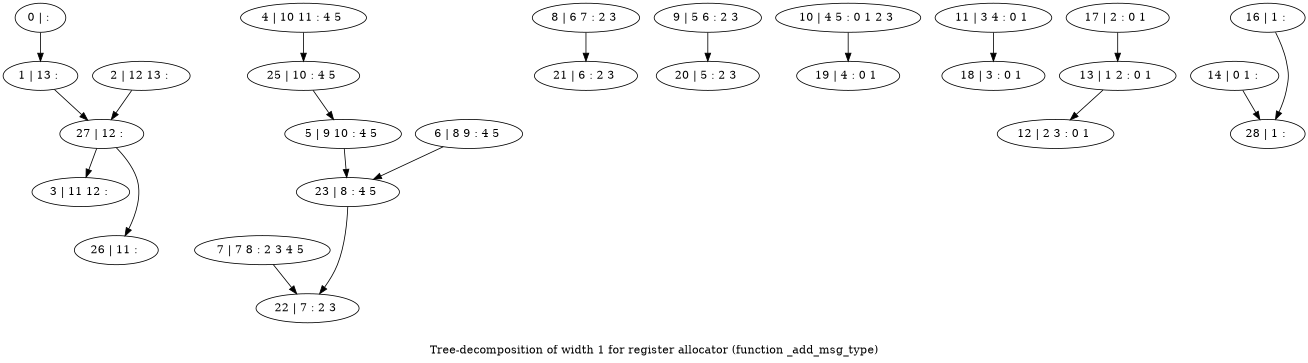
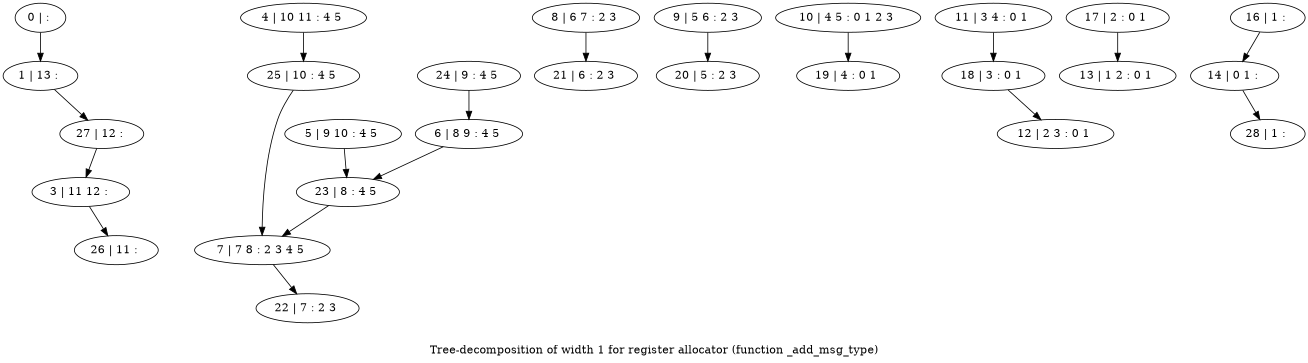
(1288, 72) -> (1253, 43)
(141, 76) -> none
none -> (469, 76)
(321, 102) -> (269, 156)
(1090, 102) -> (1022, 102)
(138, 186) -> (96, 218)
(342, 249) -> (309, 219)
